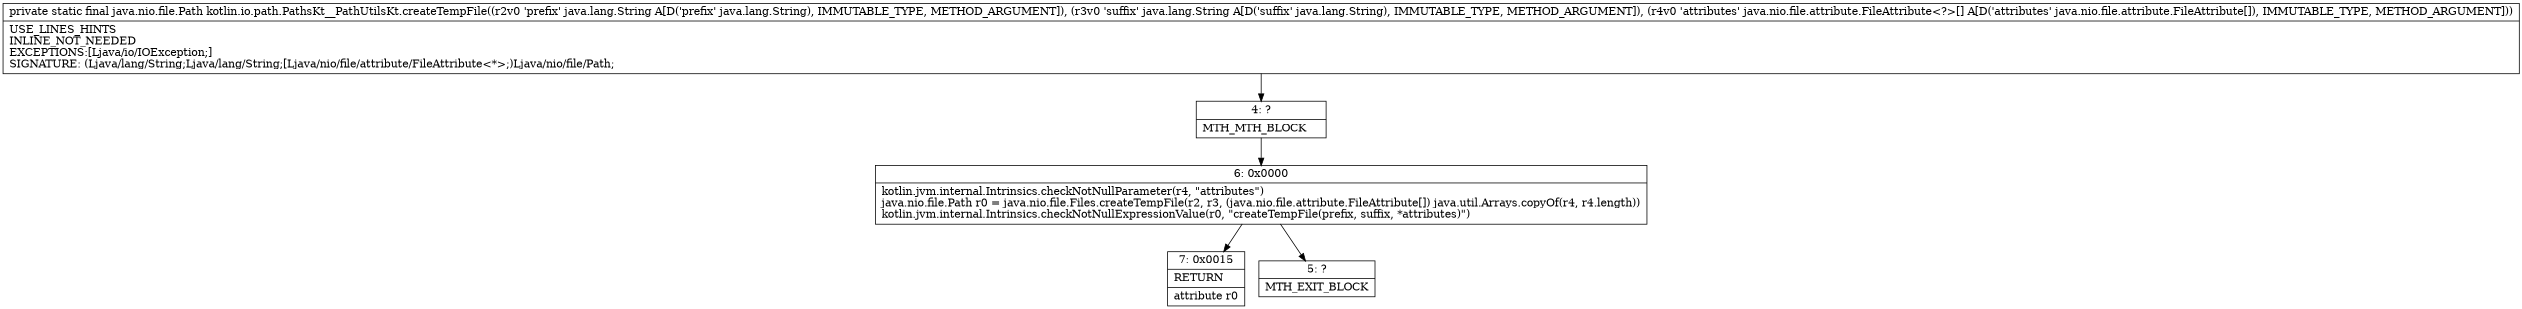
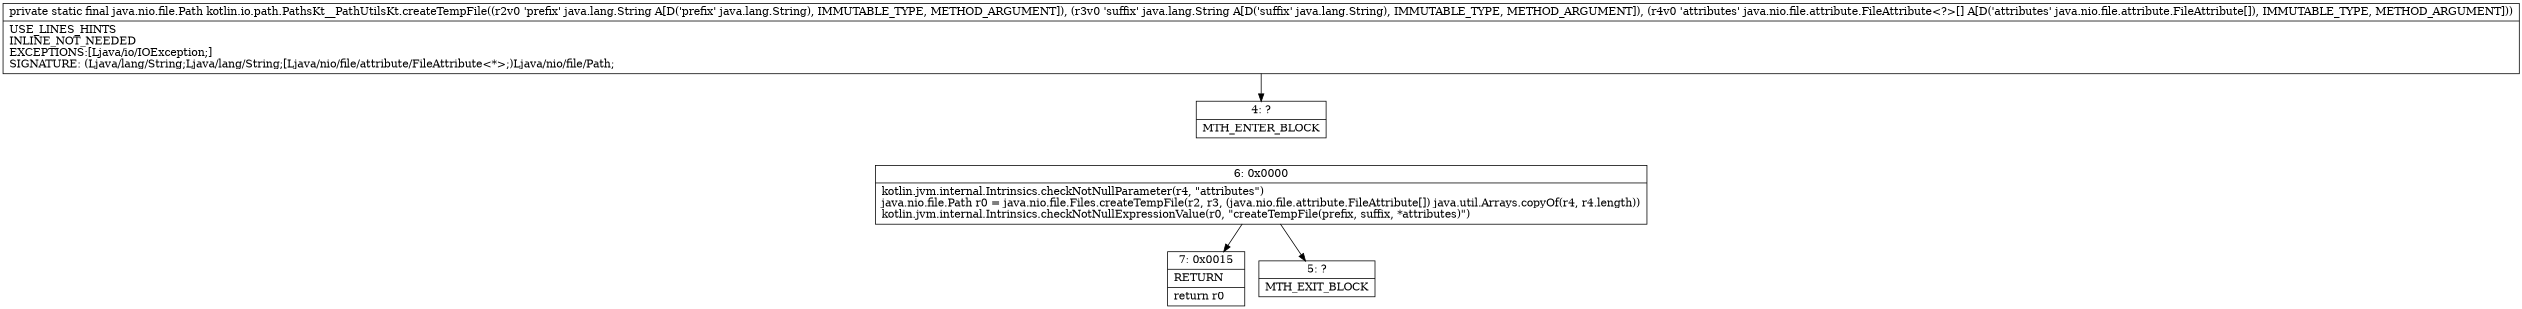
(1254, 128) -> (1261, 128)
(1261, 148) -> none
(1206, 296) -> (1199, 296)
